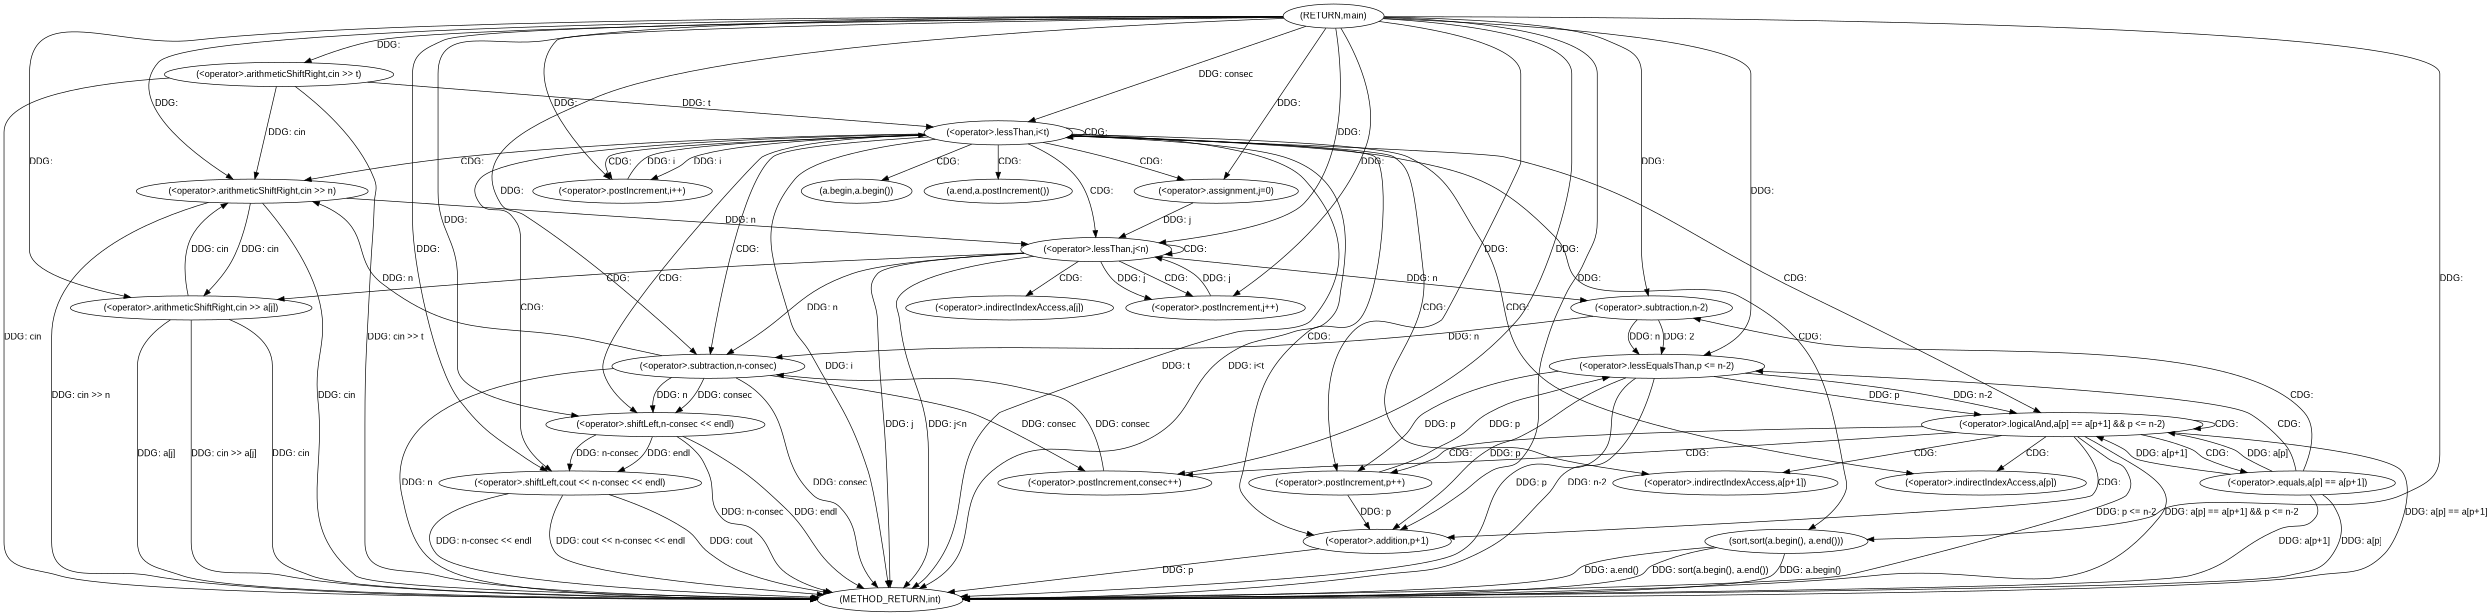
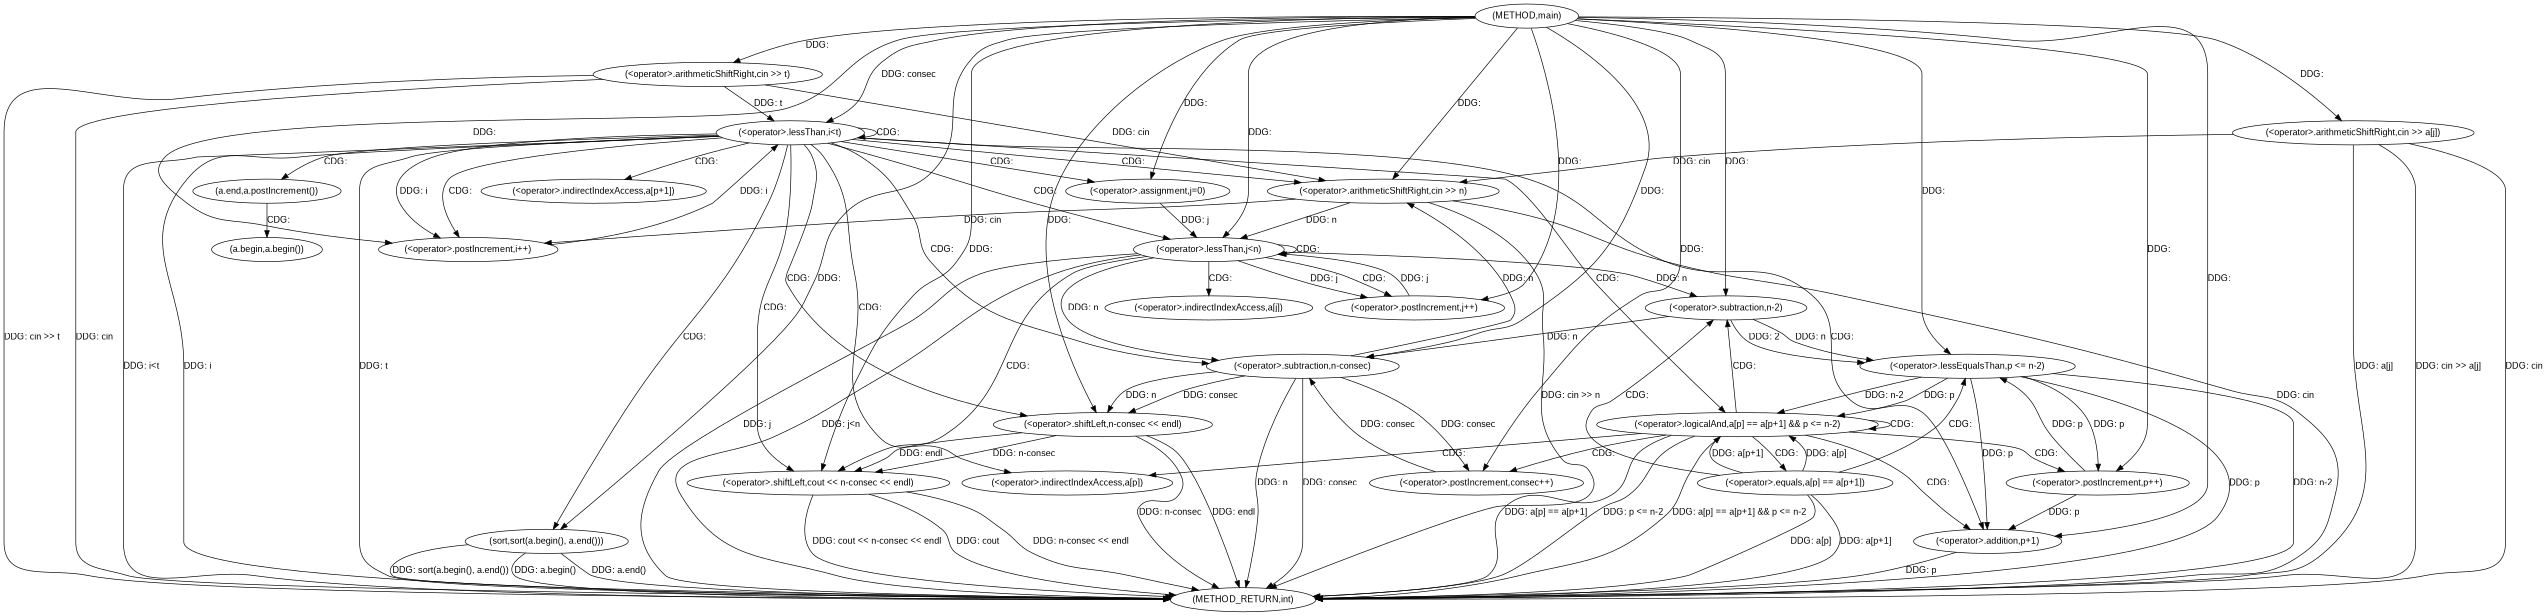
(1334, 16) -> (1527, 16)
(930, 161) -> (267, 217)
(237, 251) -> (923, 218)
(654, 271) -> (1001, 367)
(1896, 454) -> (1732, 370)
